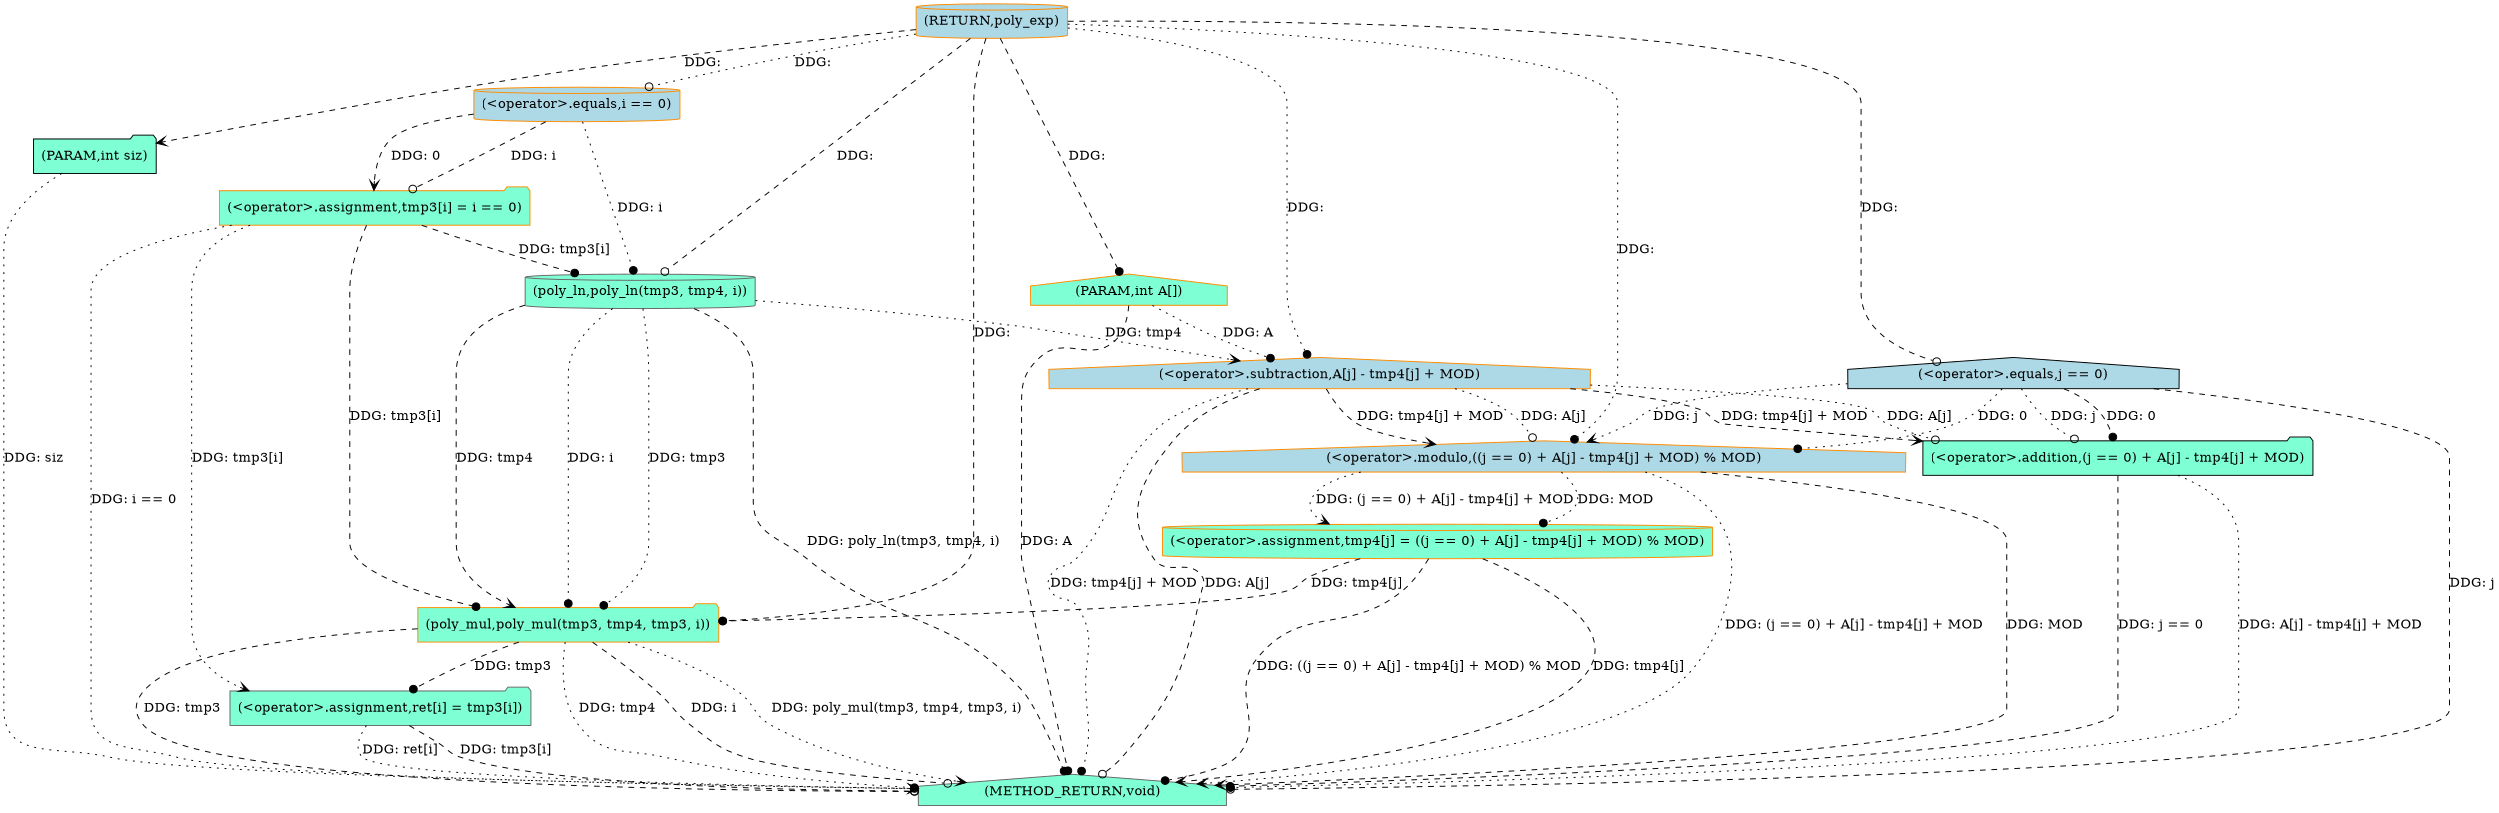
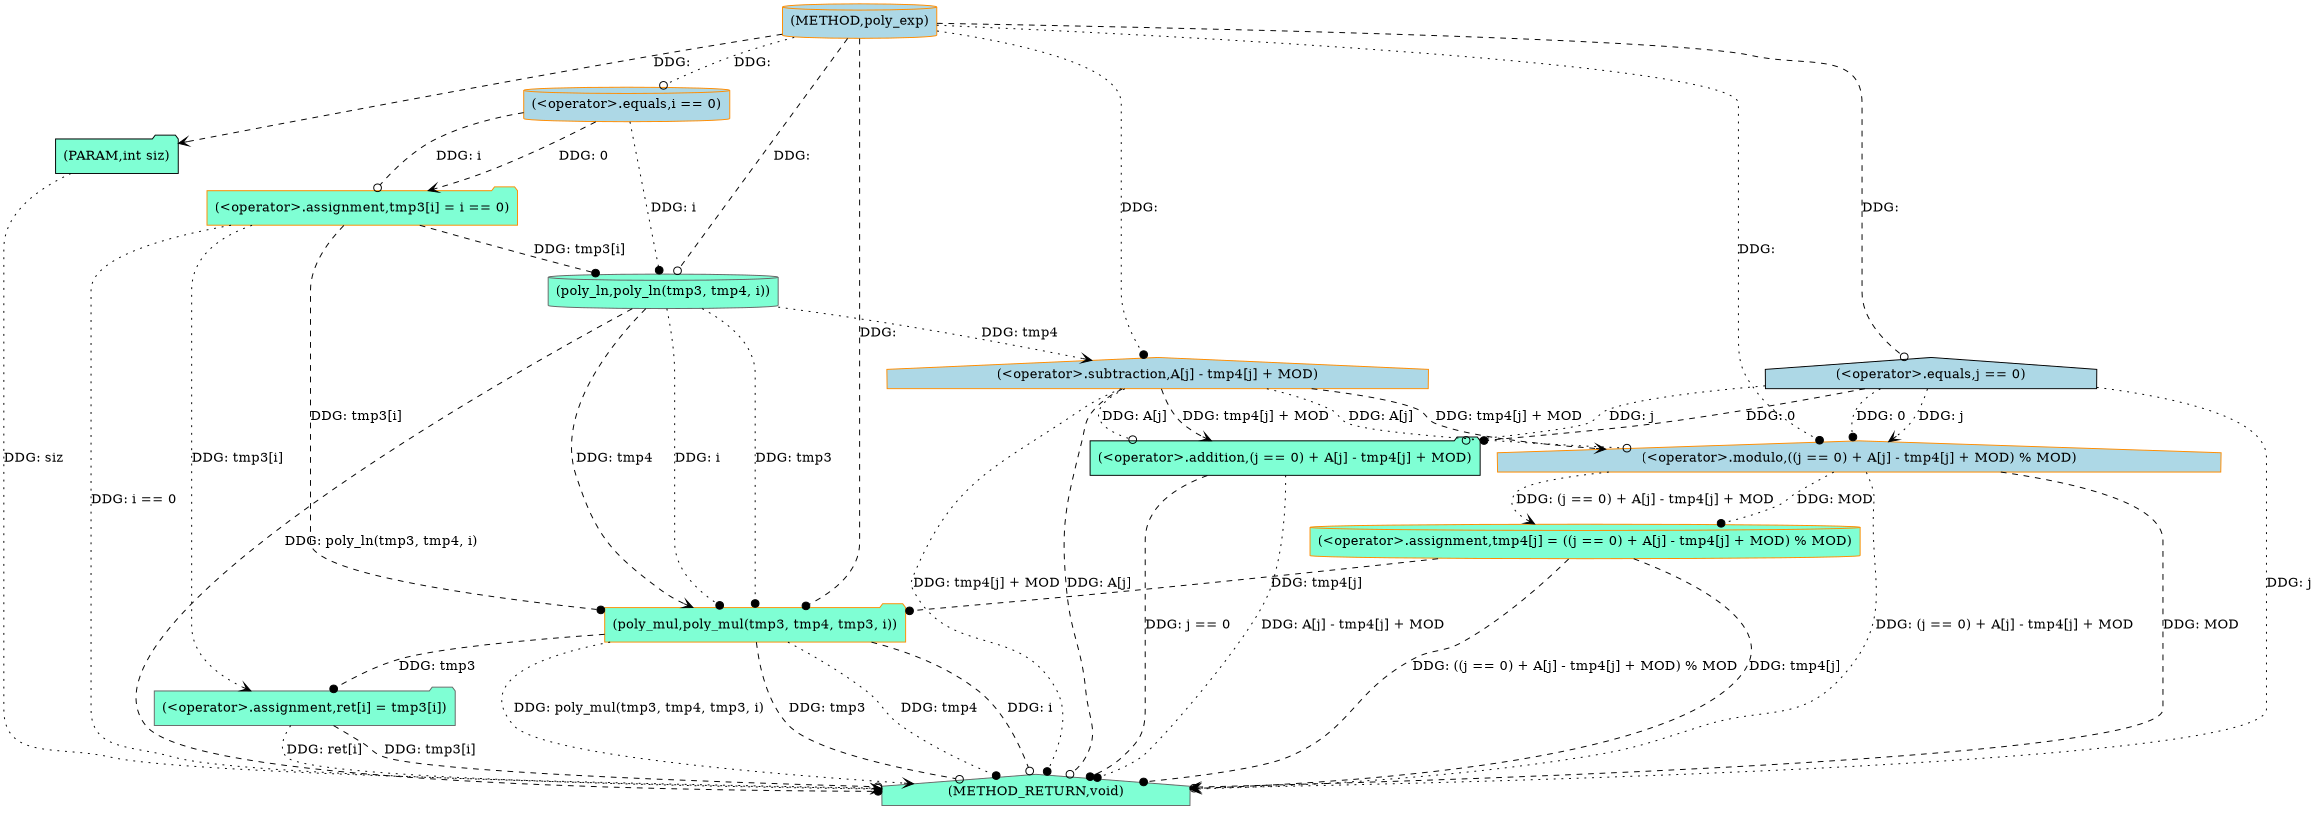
(992, 21) -> (860, 21)
(1129, 291) -> none
(2126, 762) -> (1958, 760)
